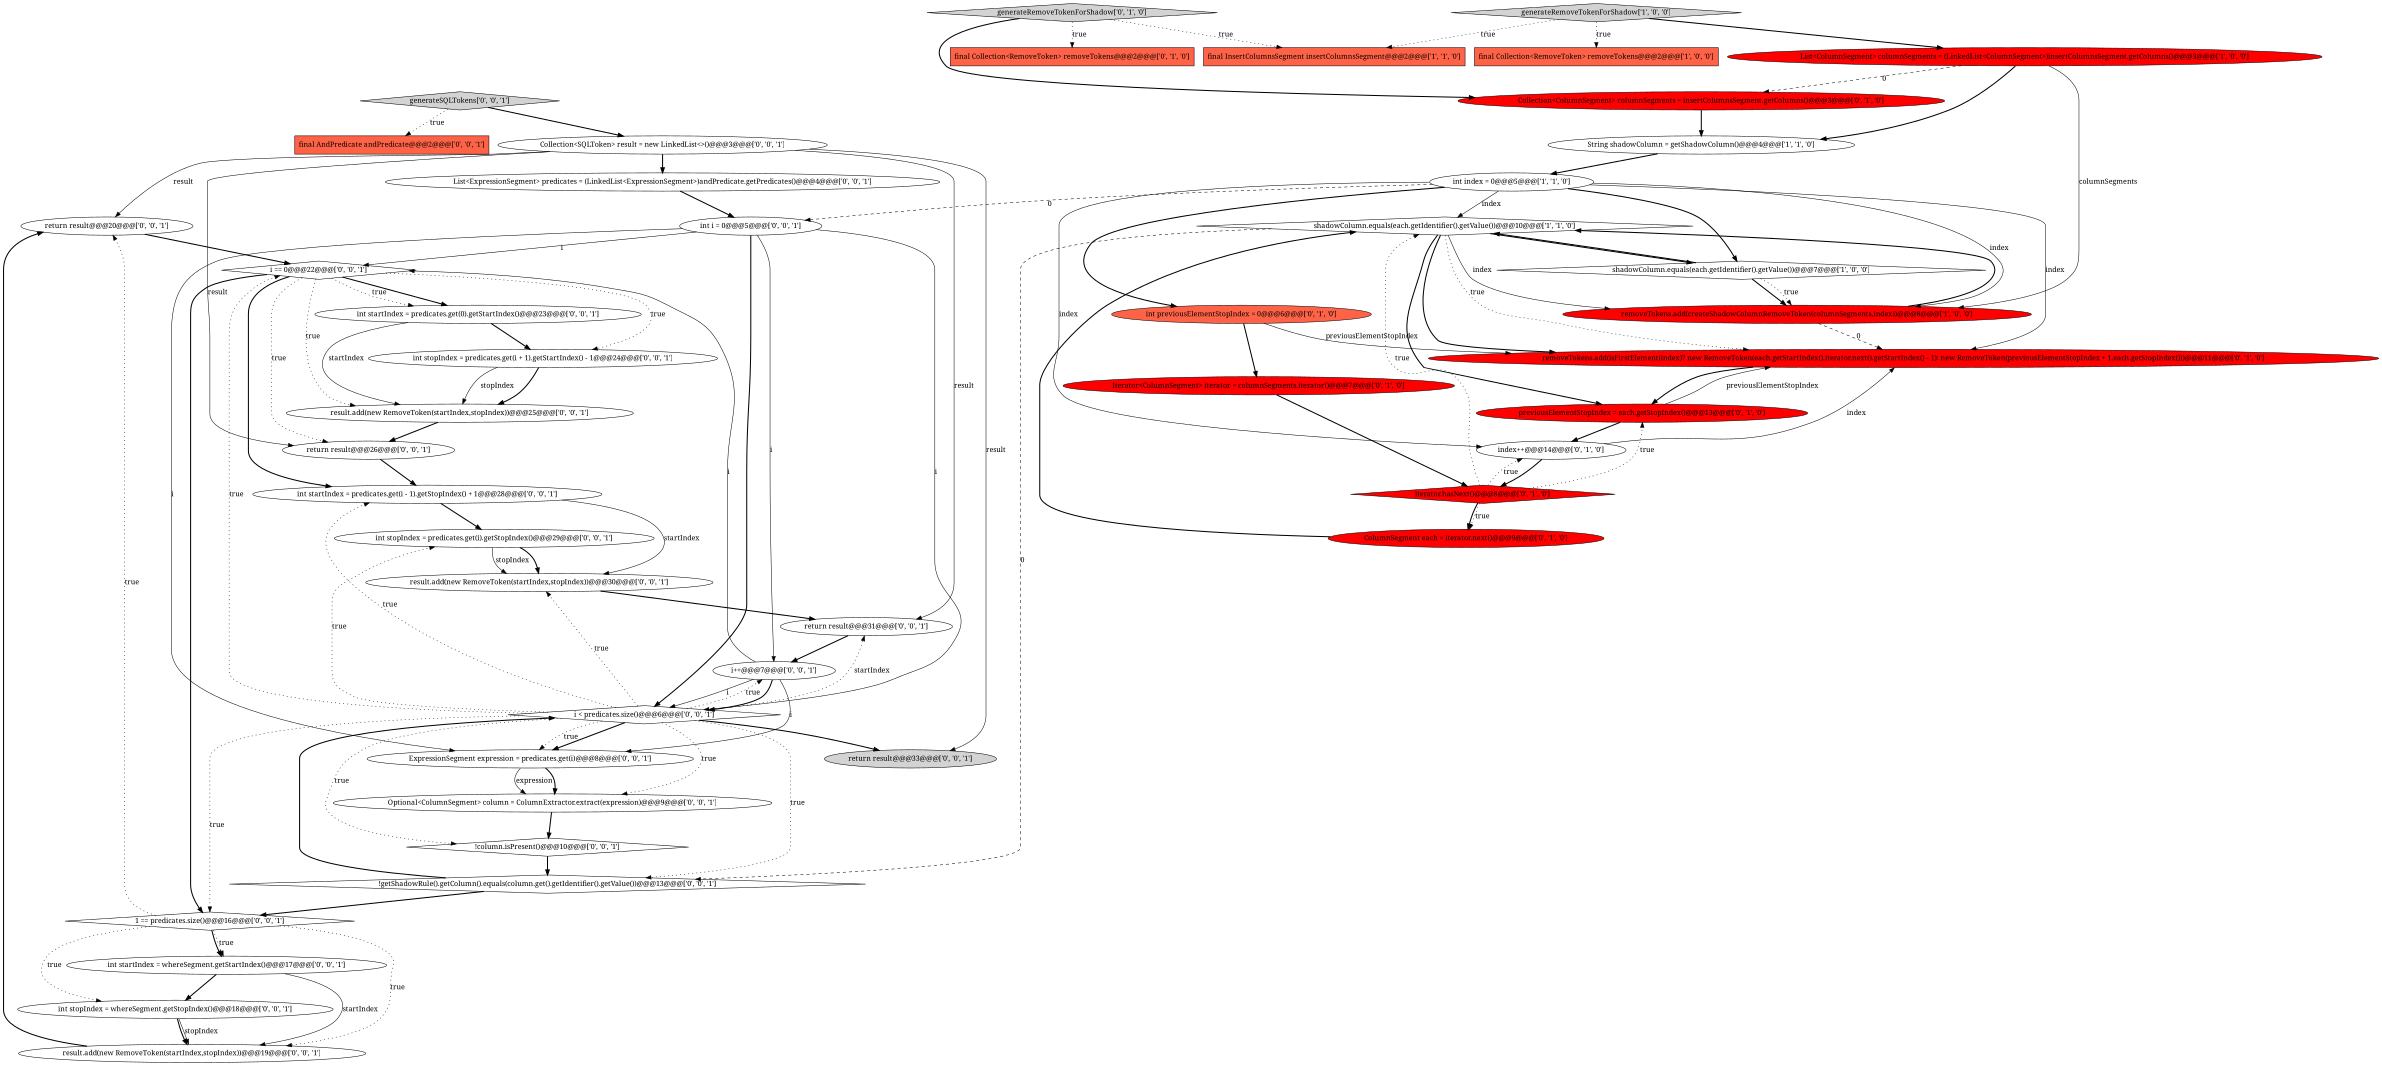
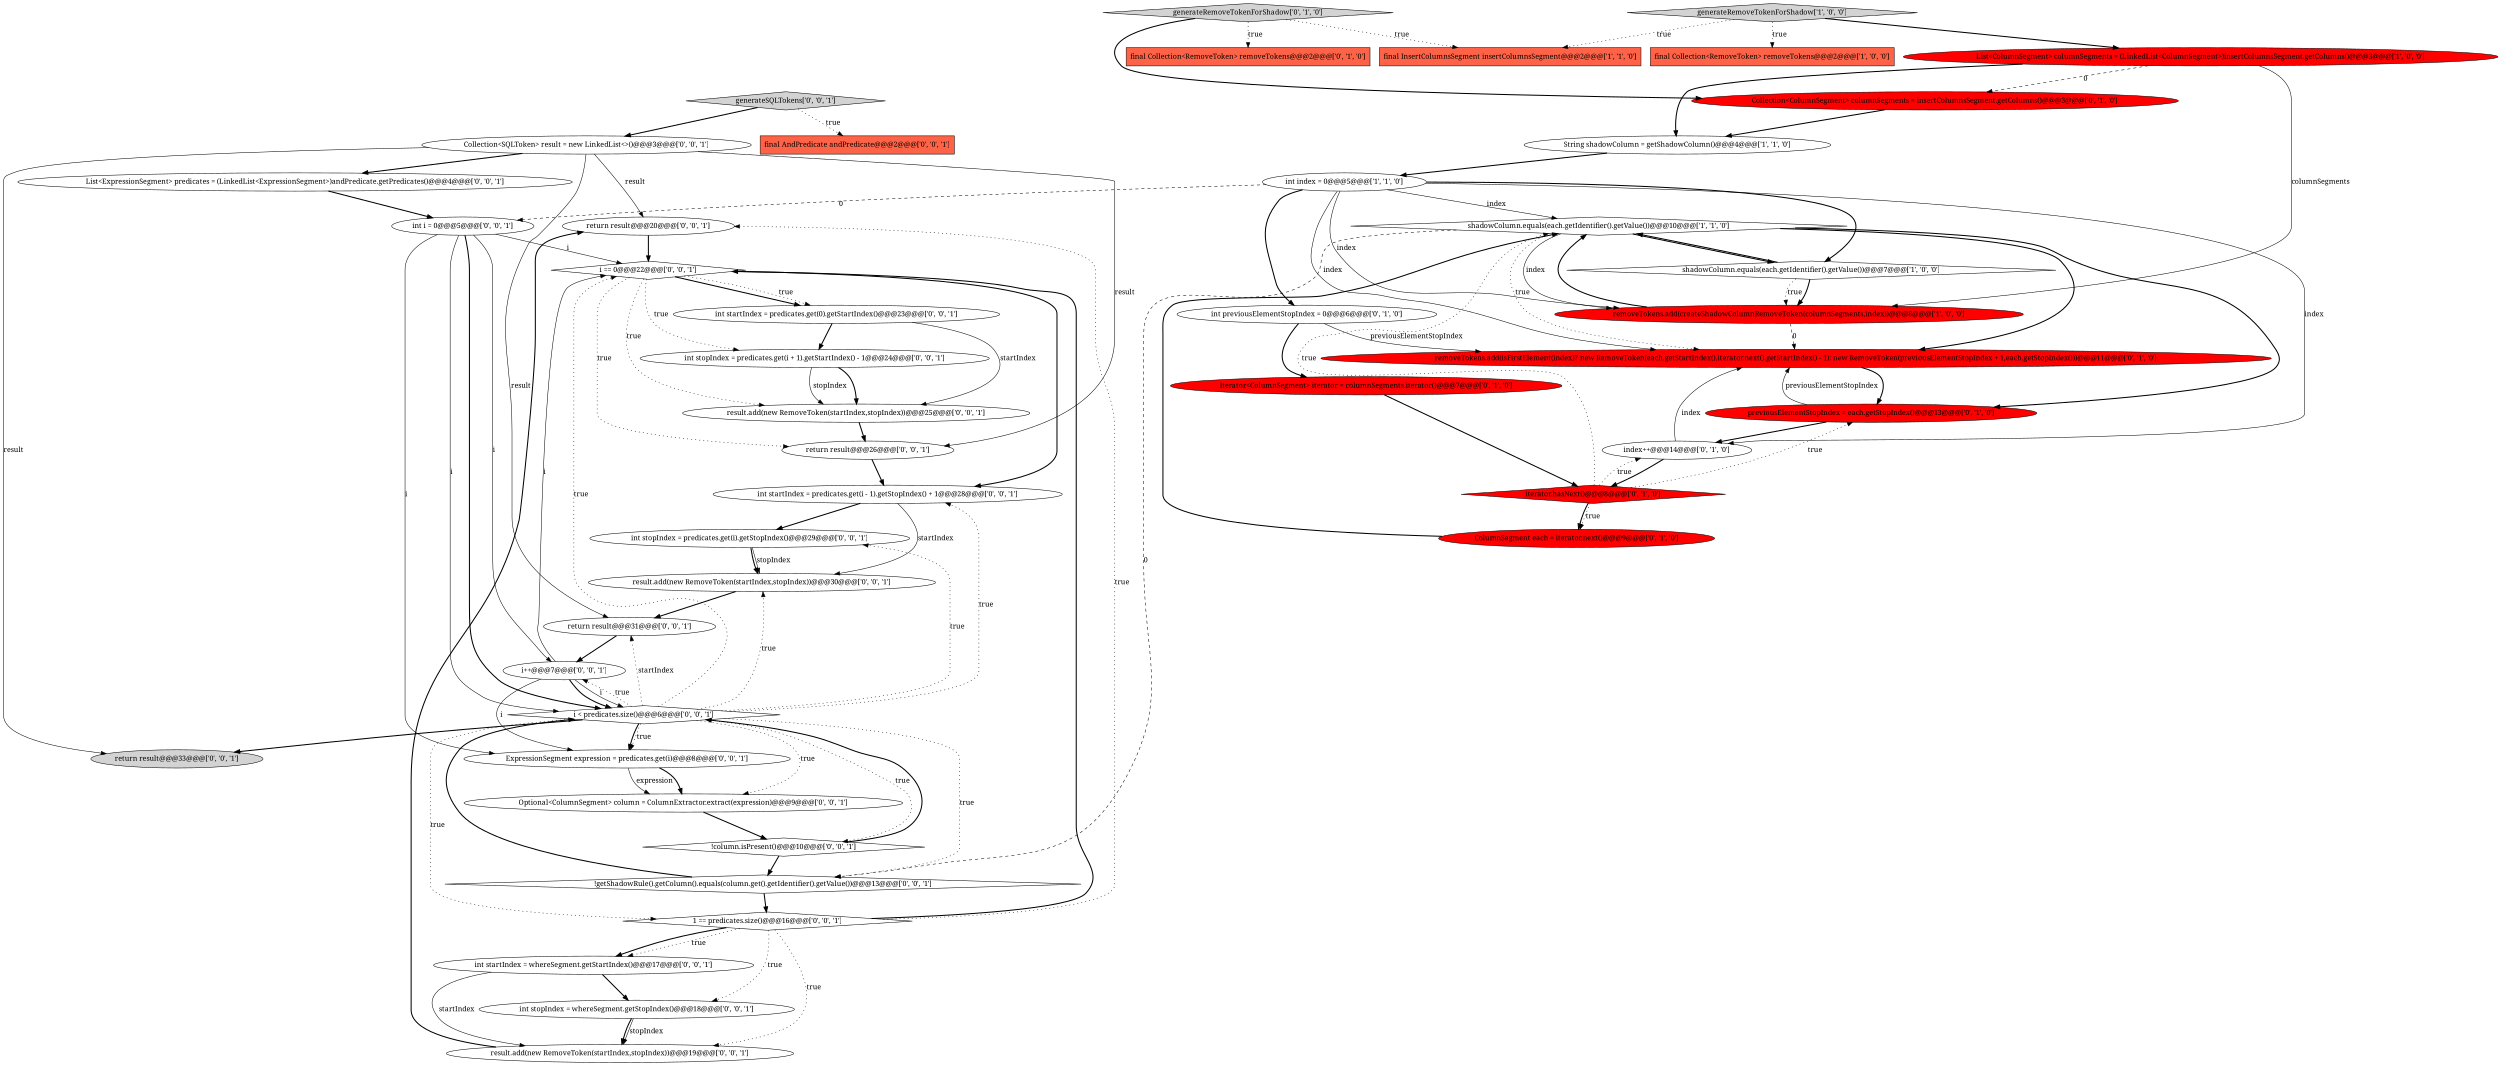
(1242, 314) -> (1307, 314)
(191, 565) -> (1076, 539)
none -> (873, 756)
